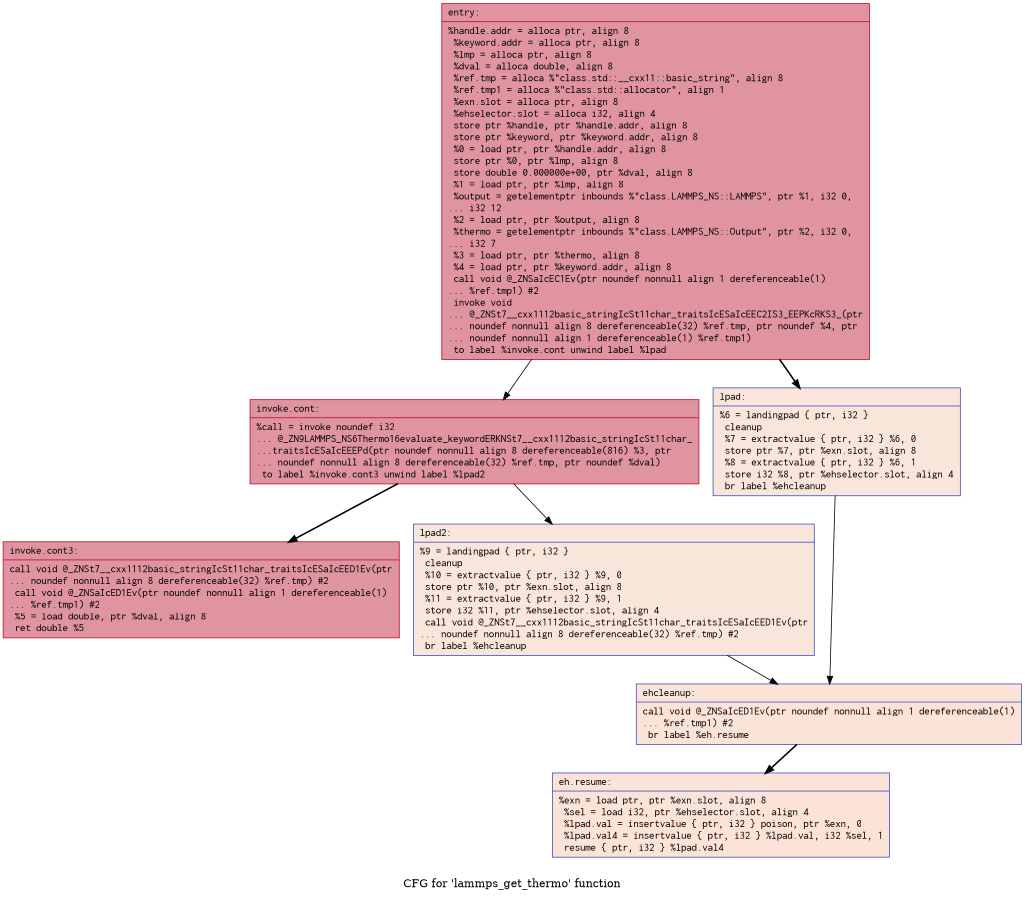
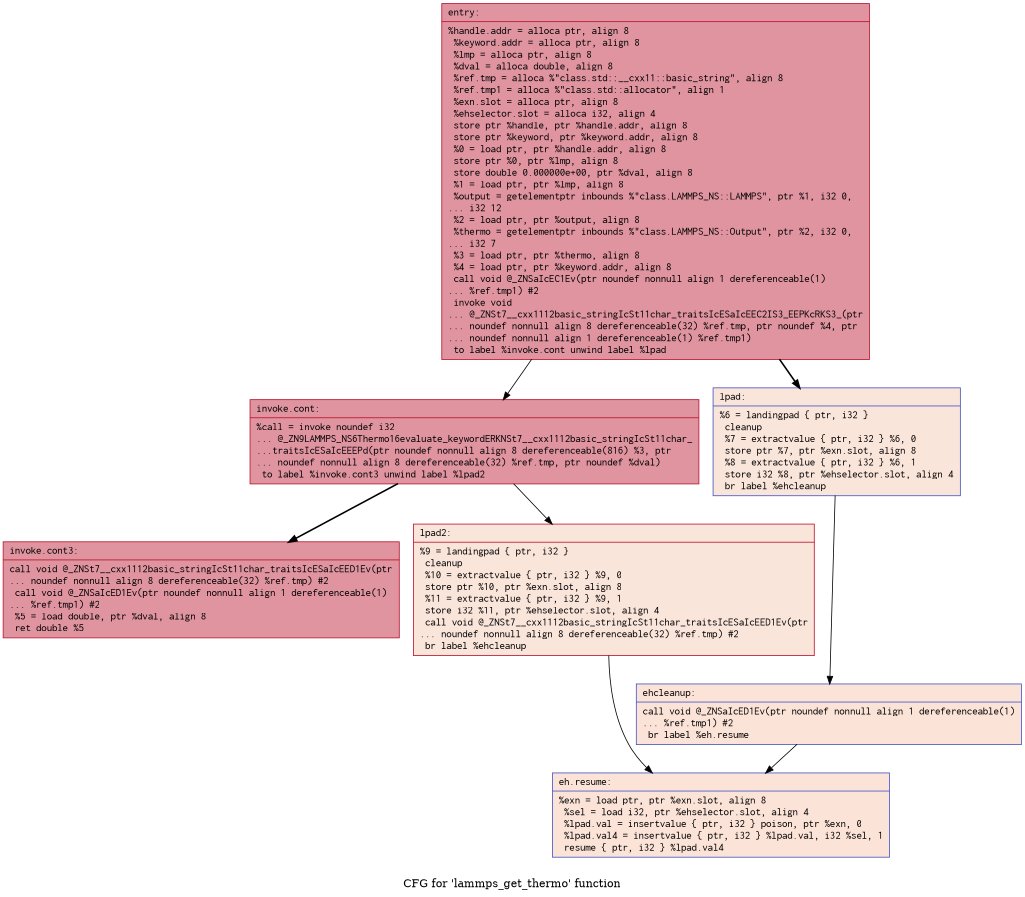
(614, 590) -> (614, 590)
(749, 668) -> (617, 716)
(784, 756) -> (784, 756)
